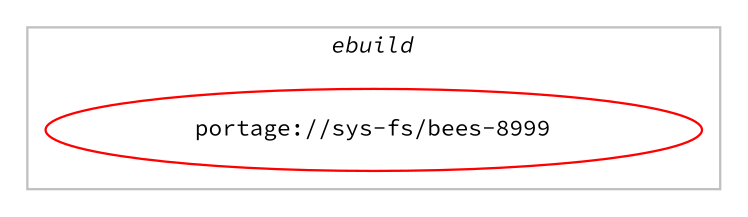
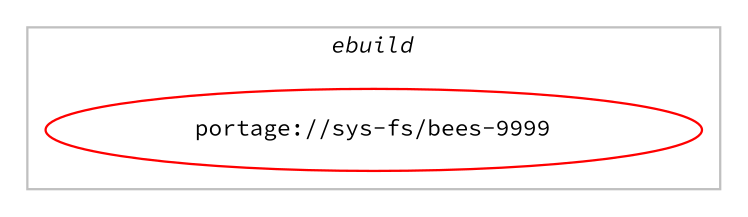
(374, 130) -> (374, 130)
